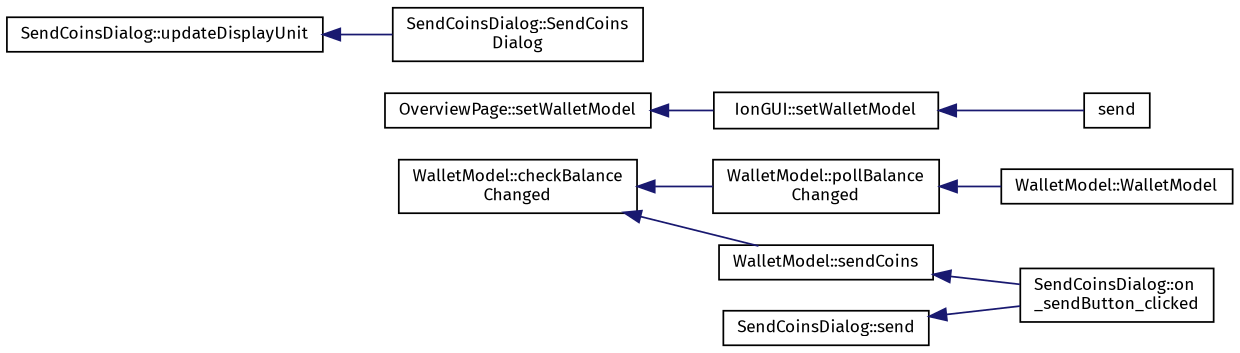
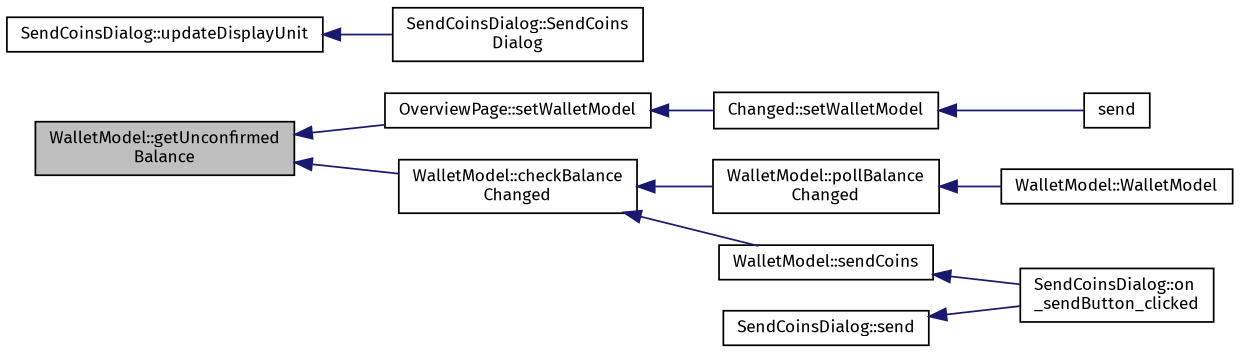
(826, 110) -> (826, 110)
none -> (165, 148)
